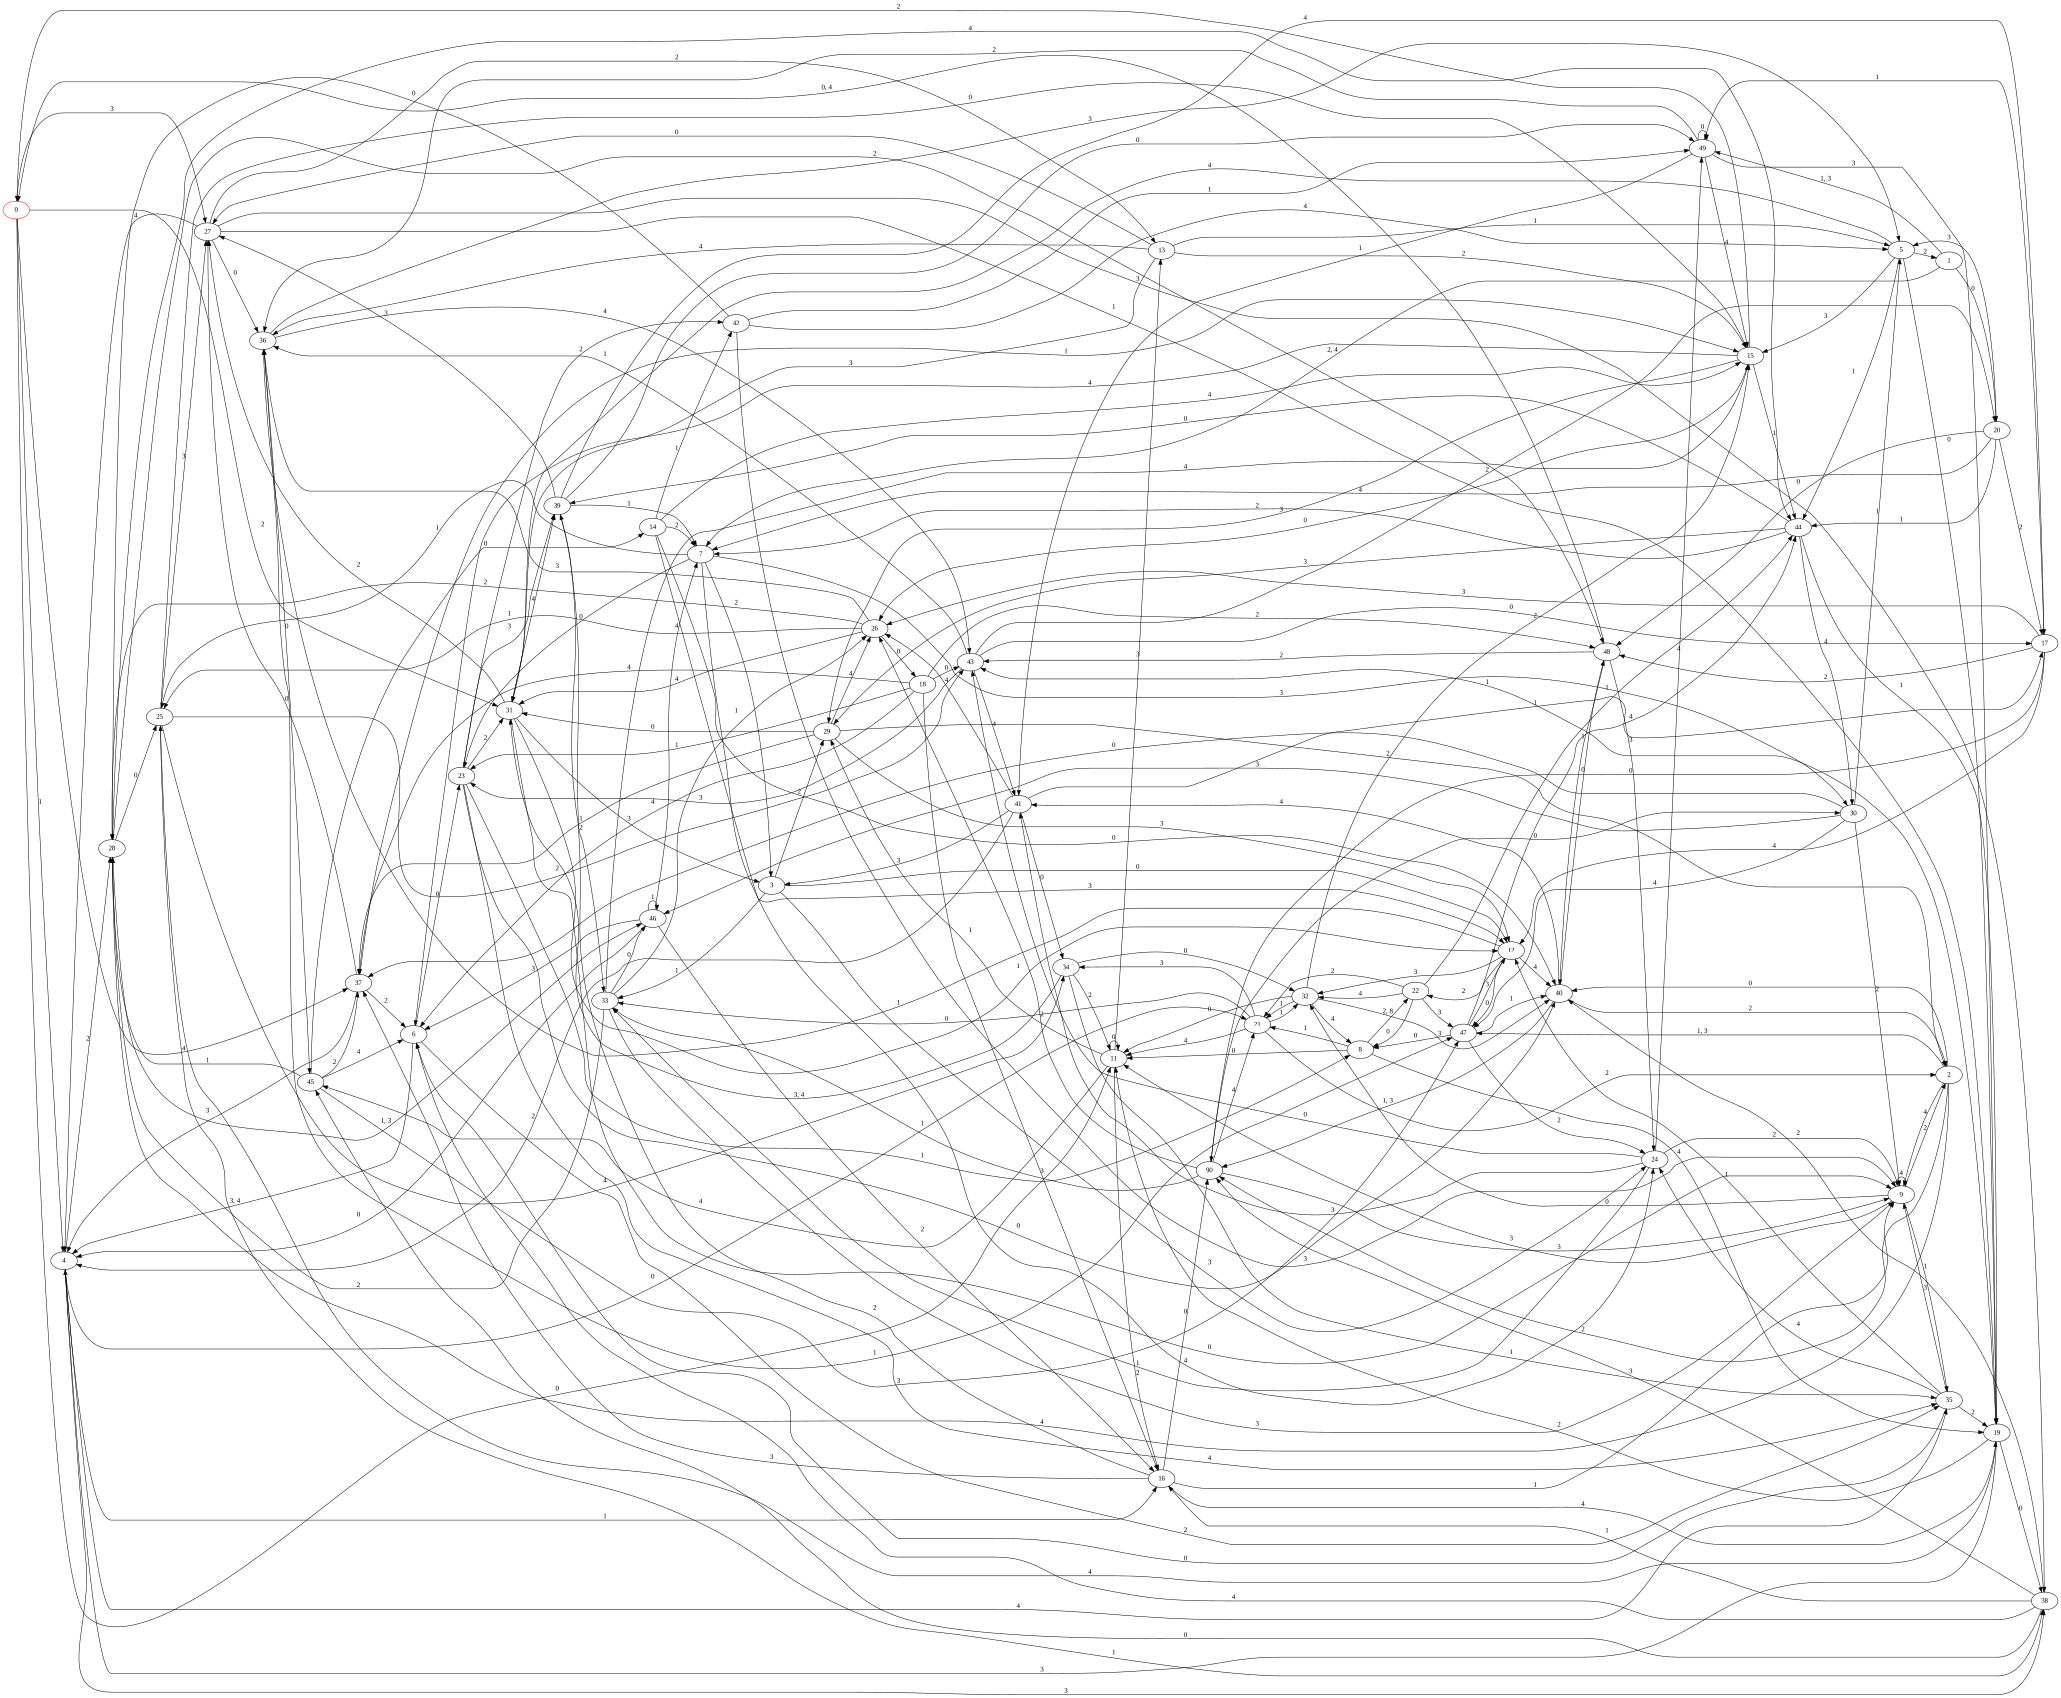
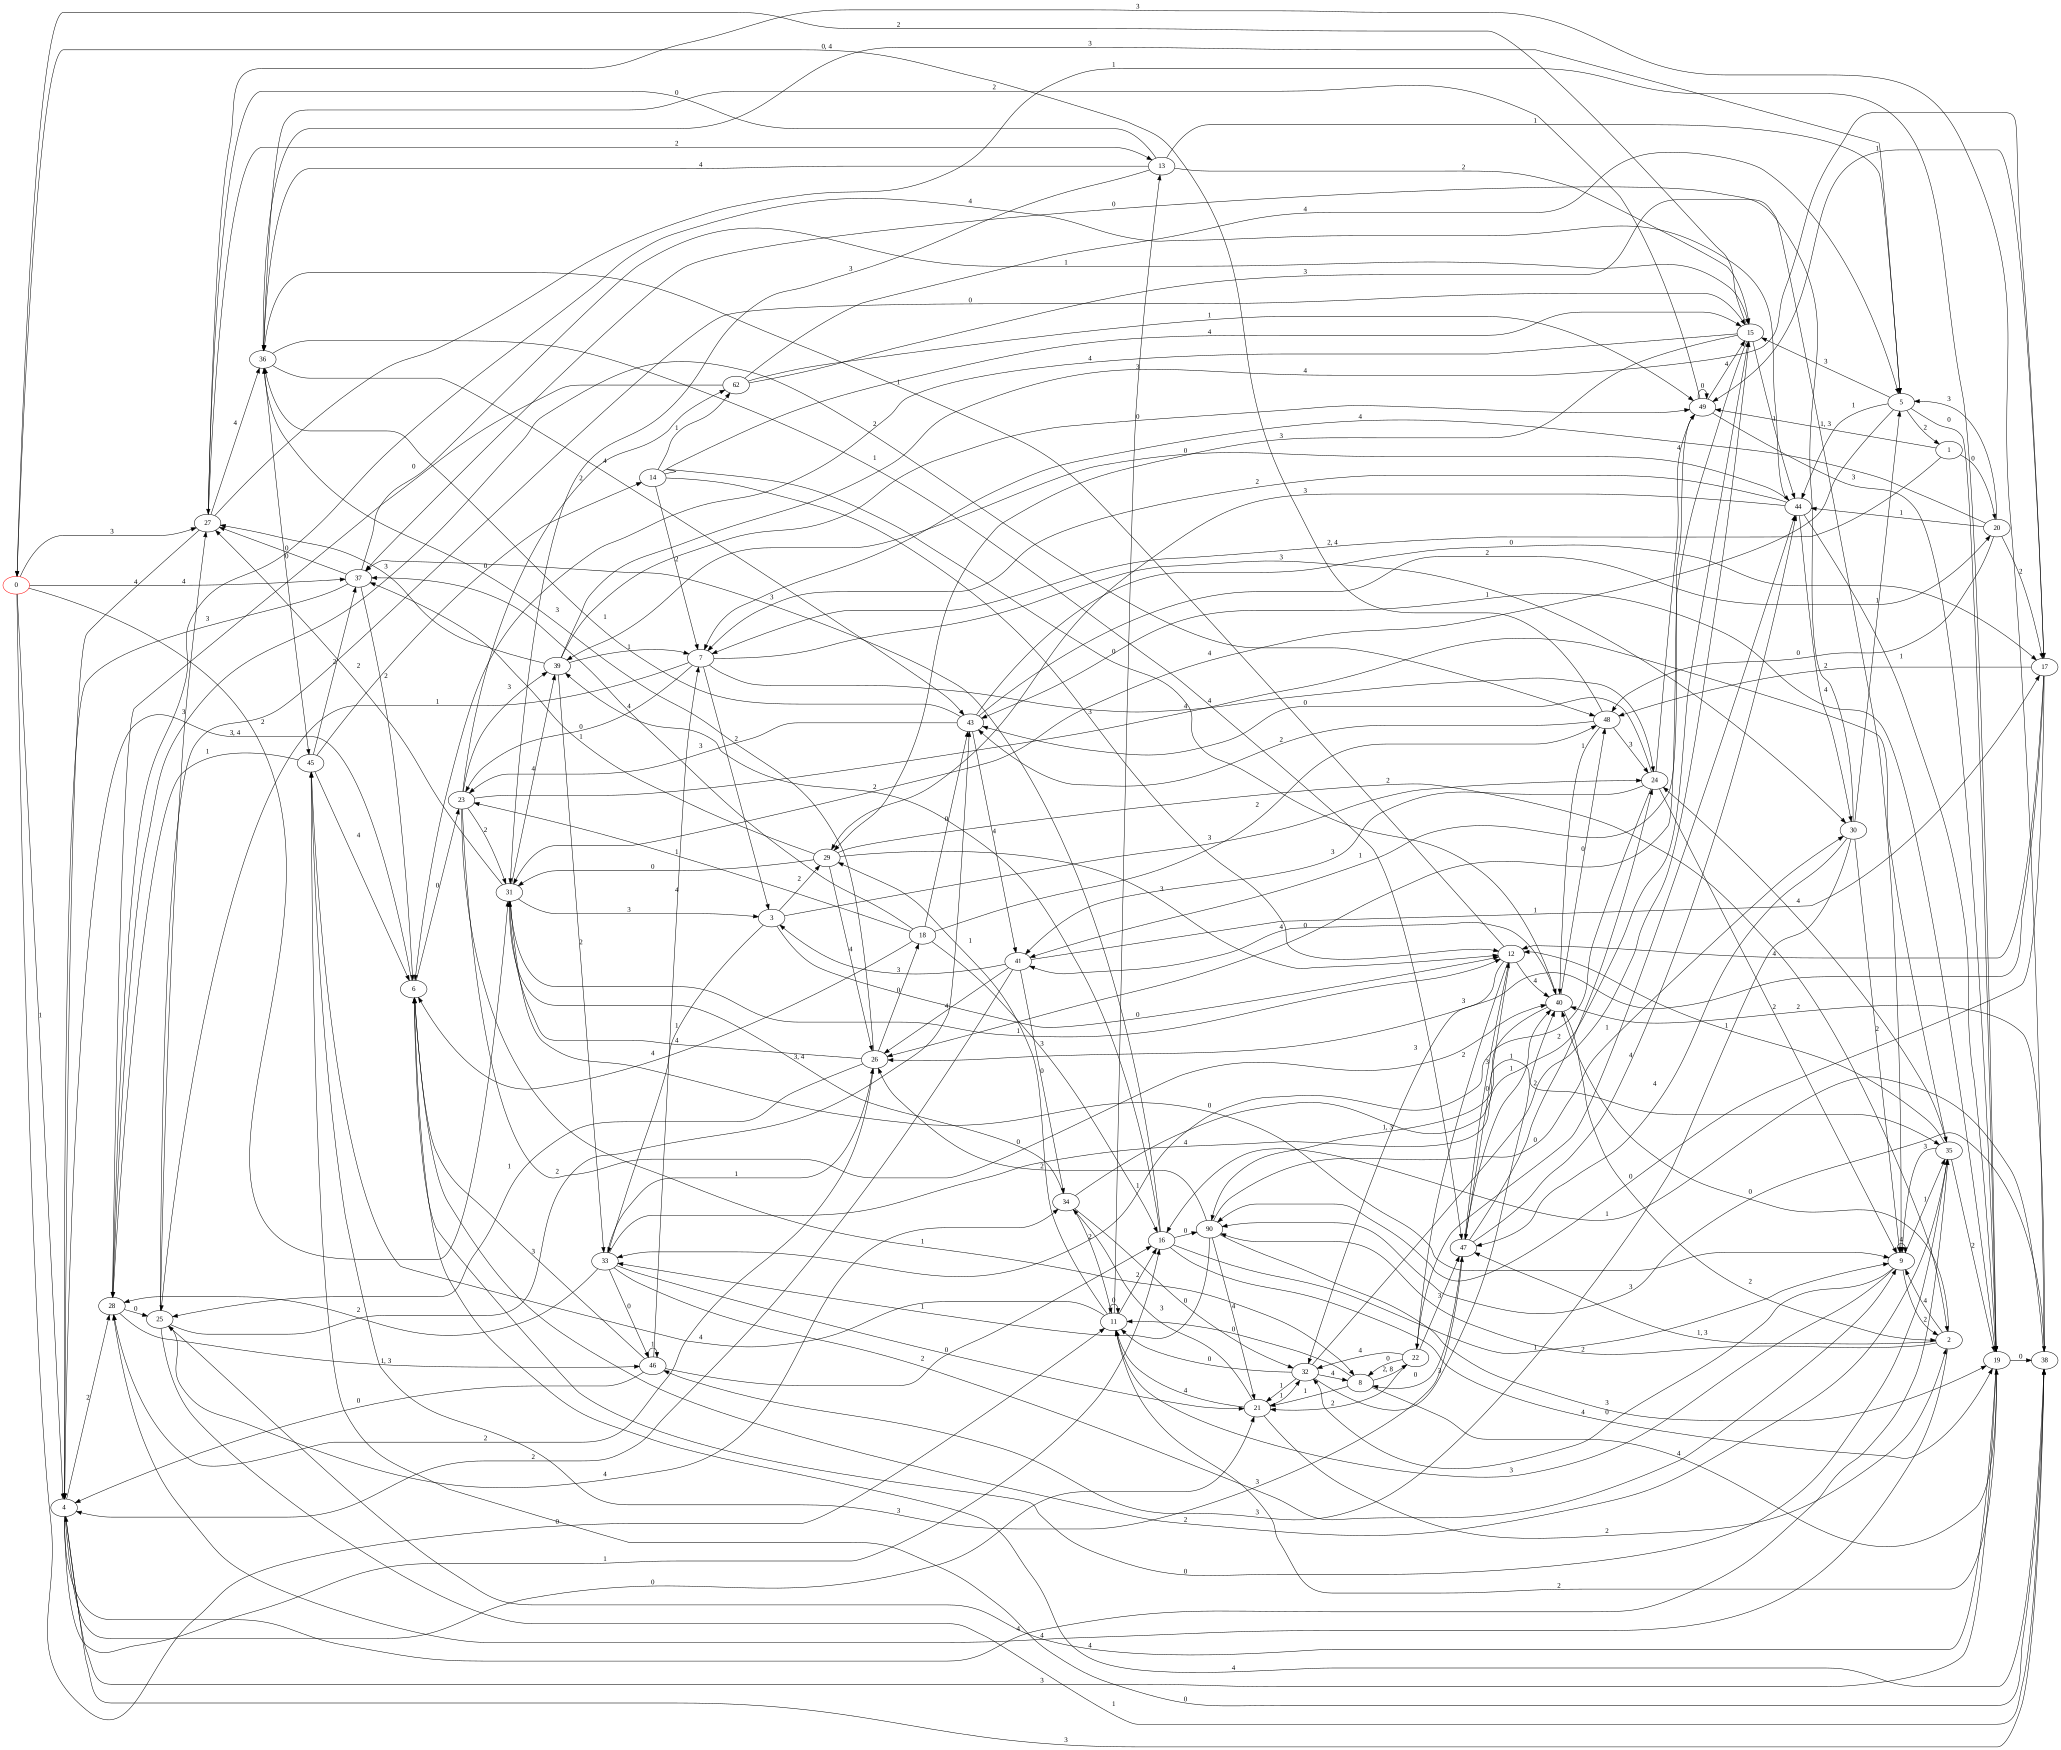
(235, 273) -> (235, 423)
(736, 323) -> (736, 385)
(941, 1023) -> (925, 1349)
(1550, 1251) -> (1586, 1404)
